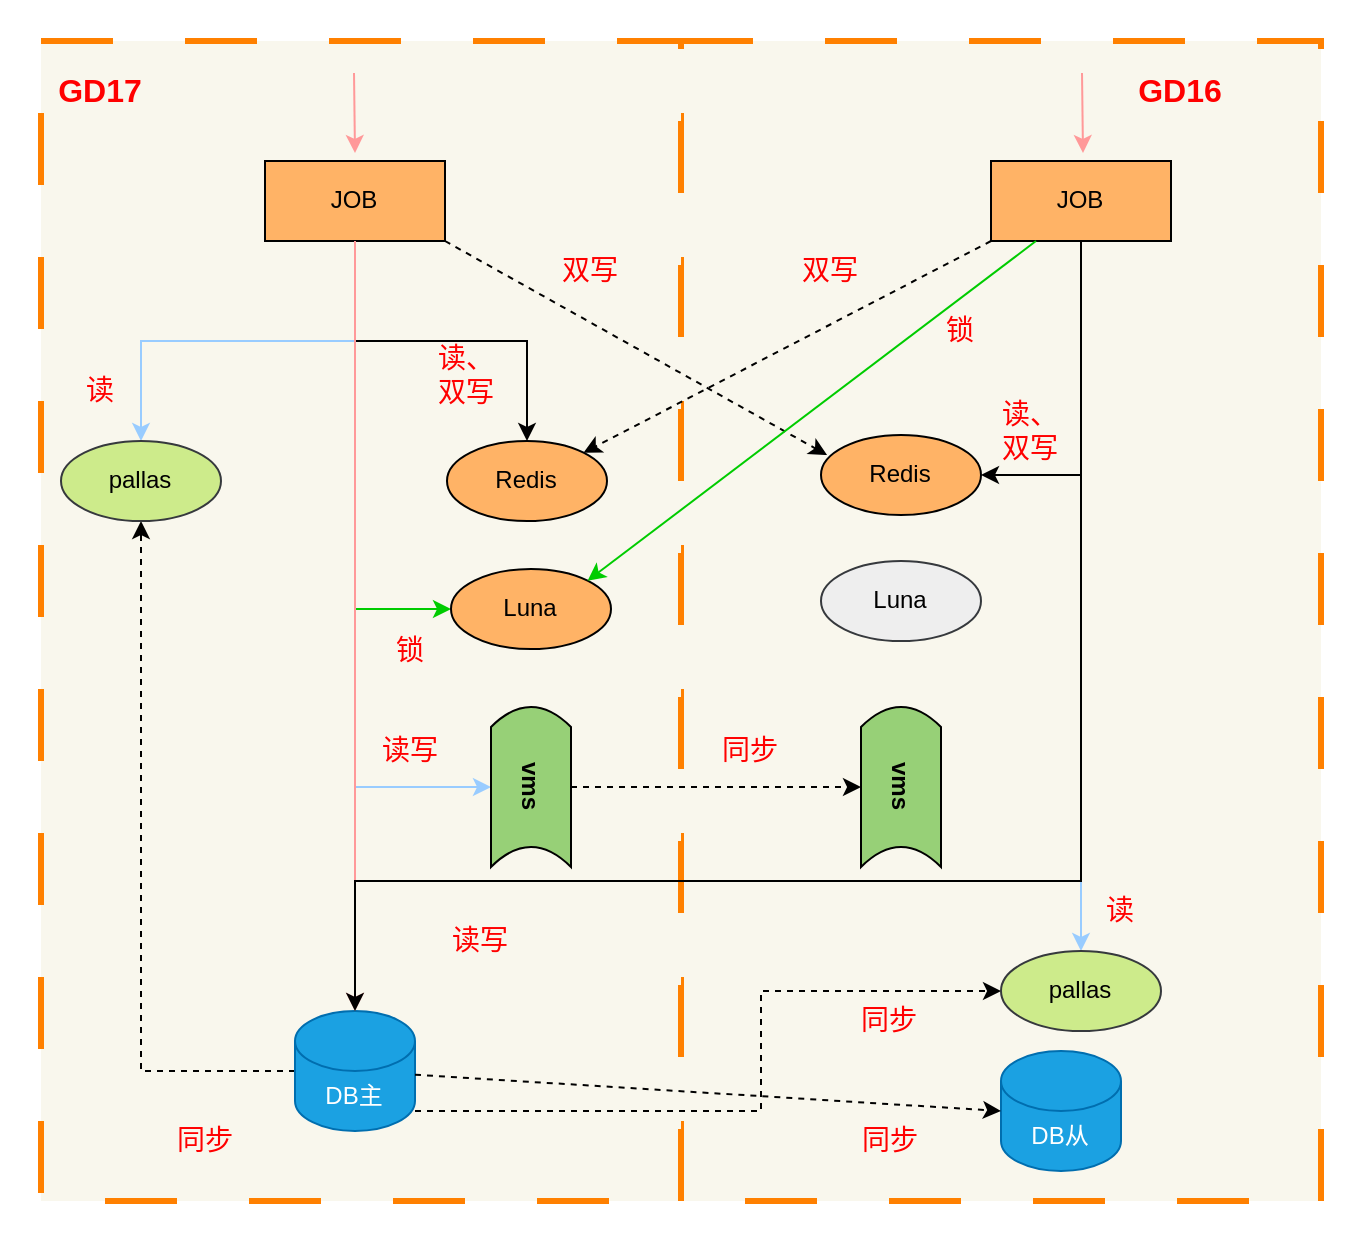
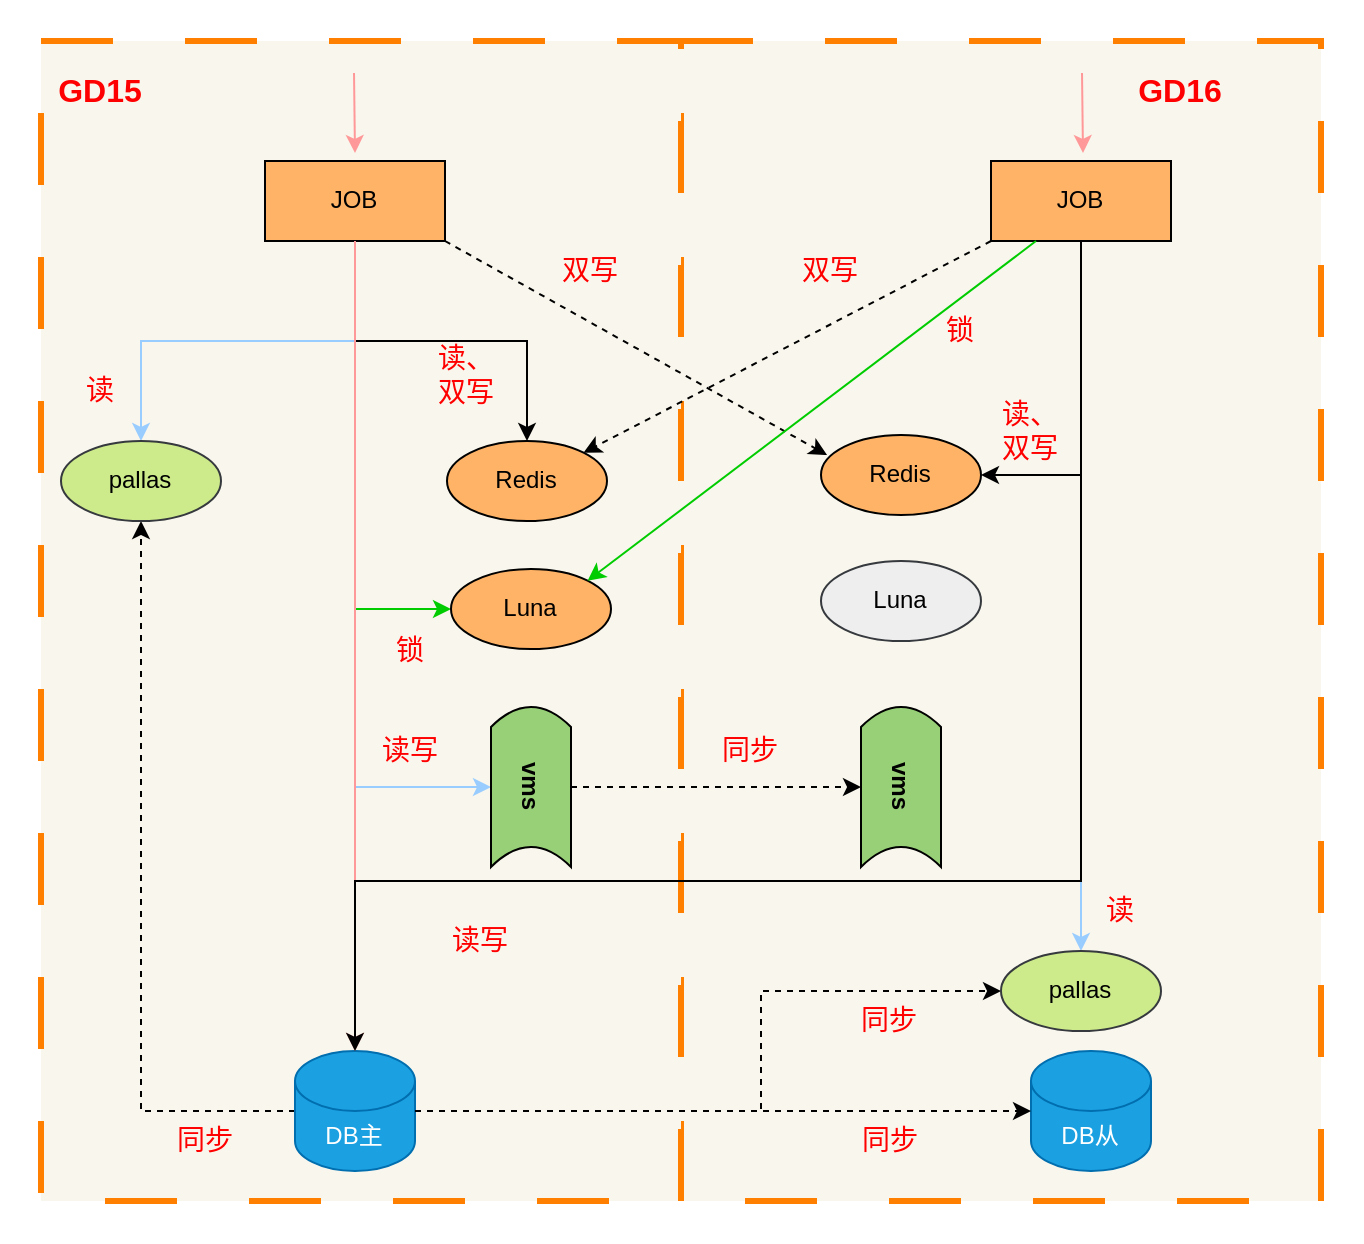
(101, 91) -> (101, 91)
(355, 1071) -> (355, 1111)
(1061, 1111) -> (1091, 1111)
